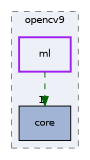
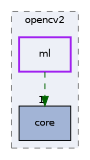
(45, 21) -> (45, 21)
